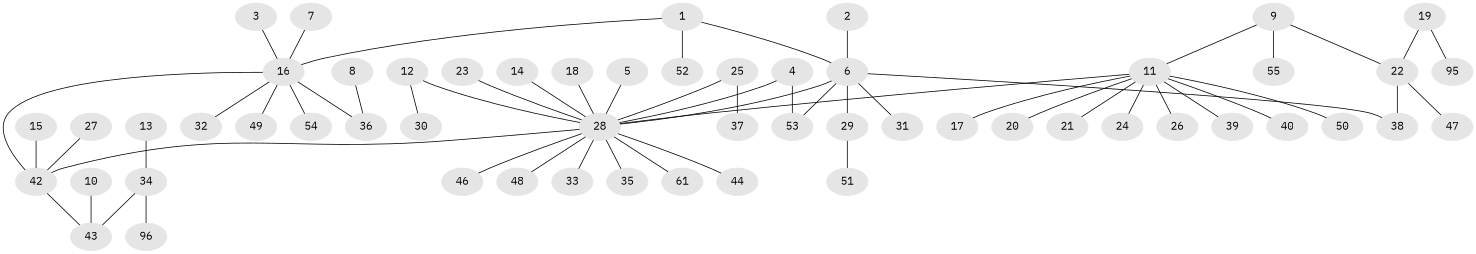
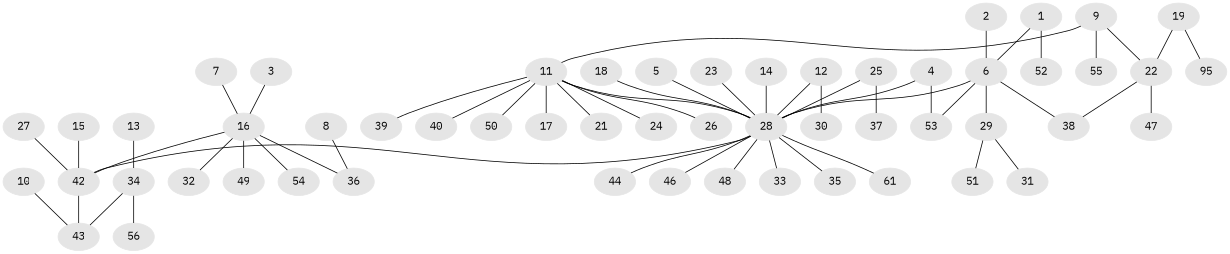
(480, 34) -> none
(877, 102) -> (1007, 154)
(1012, 127) -> none
(146, 237) -> (134, 237)
